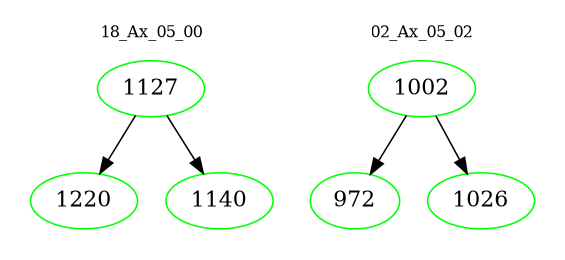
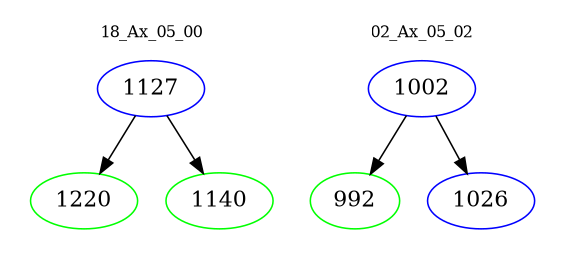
(151, 89) -> (151, 89)
(422, 89) -> (422, 89)
(355, 201) -> (355, 201)
(481, 201) -> (481, 201)
